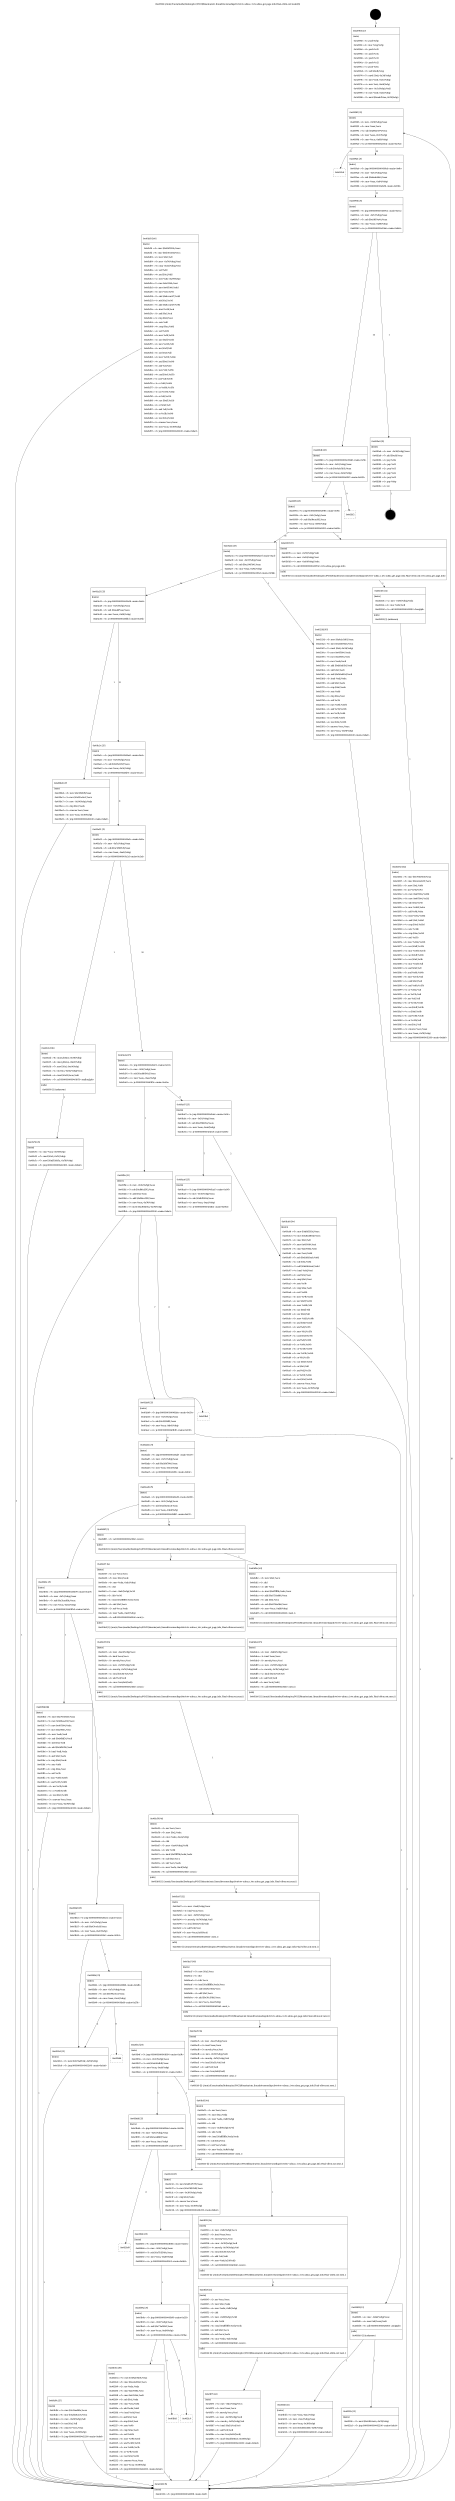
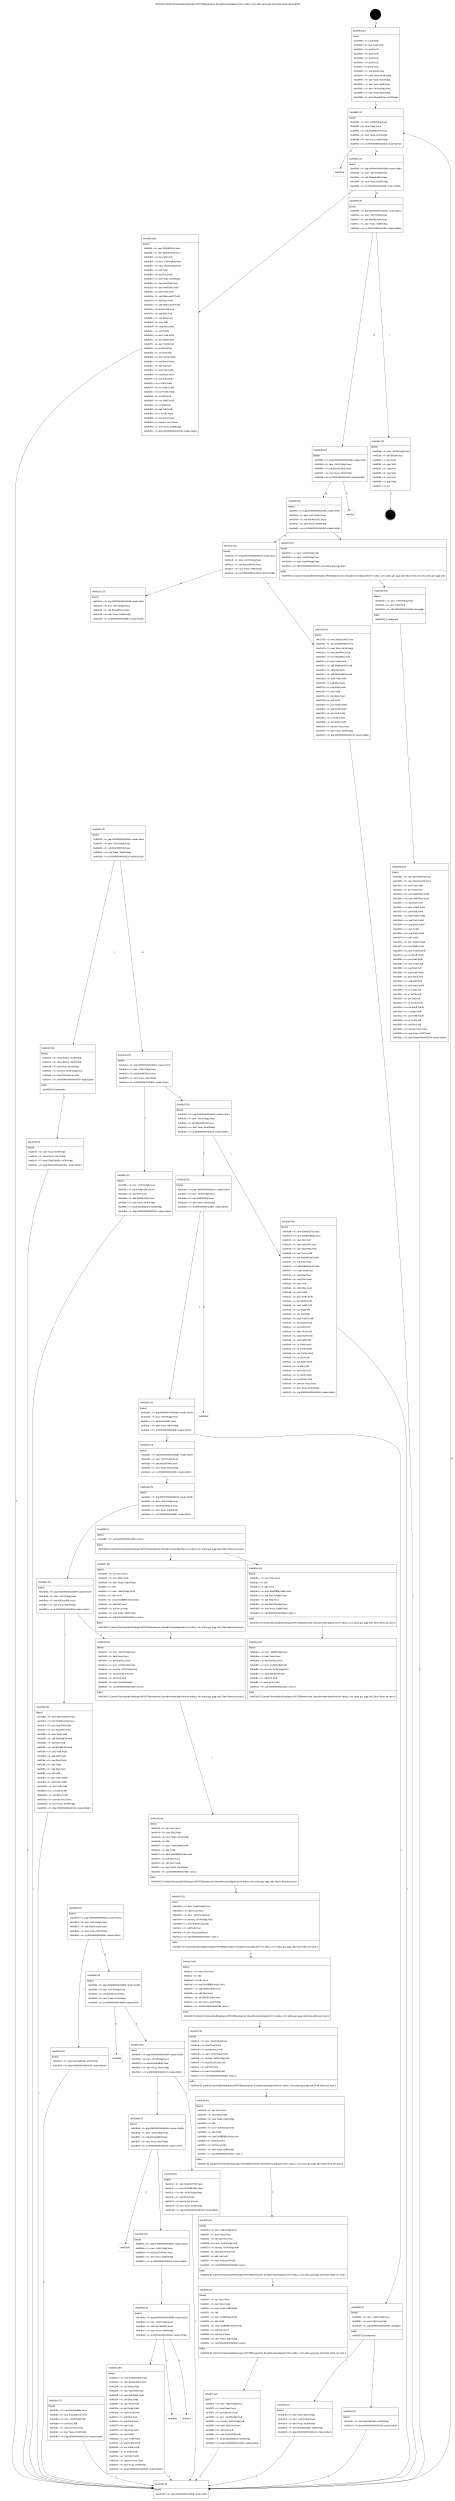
none -> (376, 104)
none -> (277, 251)
(118, 759) -> none
(81, 801) -> none
(139, 1307) -> (185, 1304)
(159, 1328) -> (203, 1311)
(169, 1521) -> none
(97, 1757) -> (89, 1627)
(95, 2026) -> (135, 2023)
